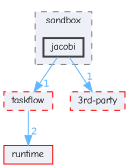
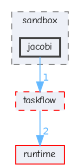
(98, 101) -> none
